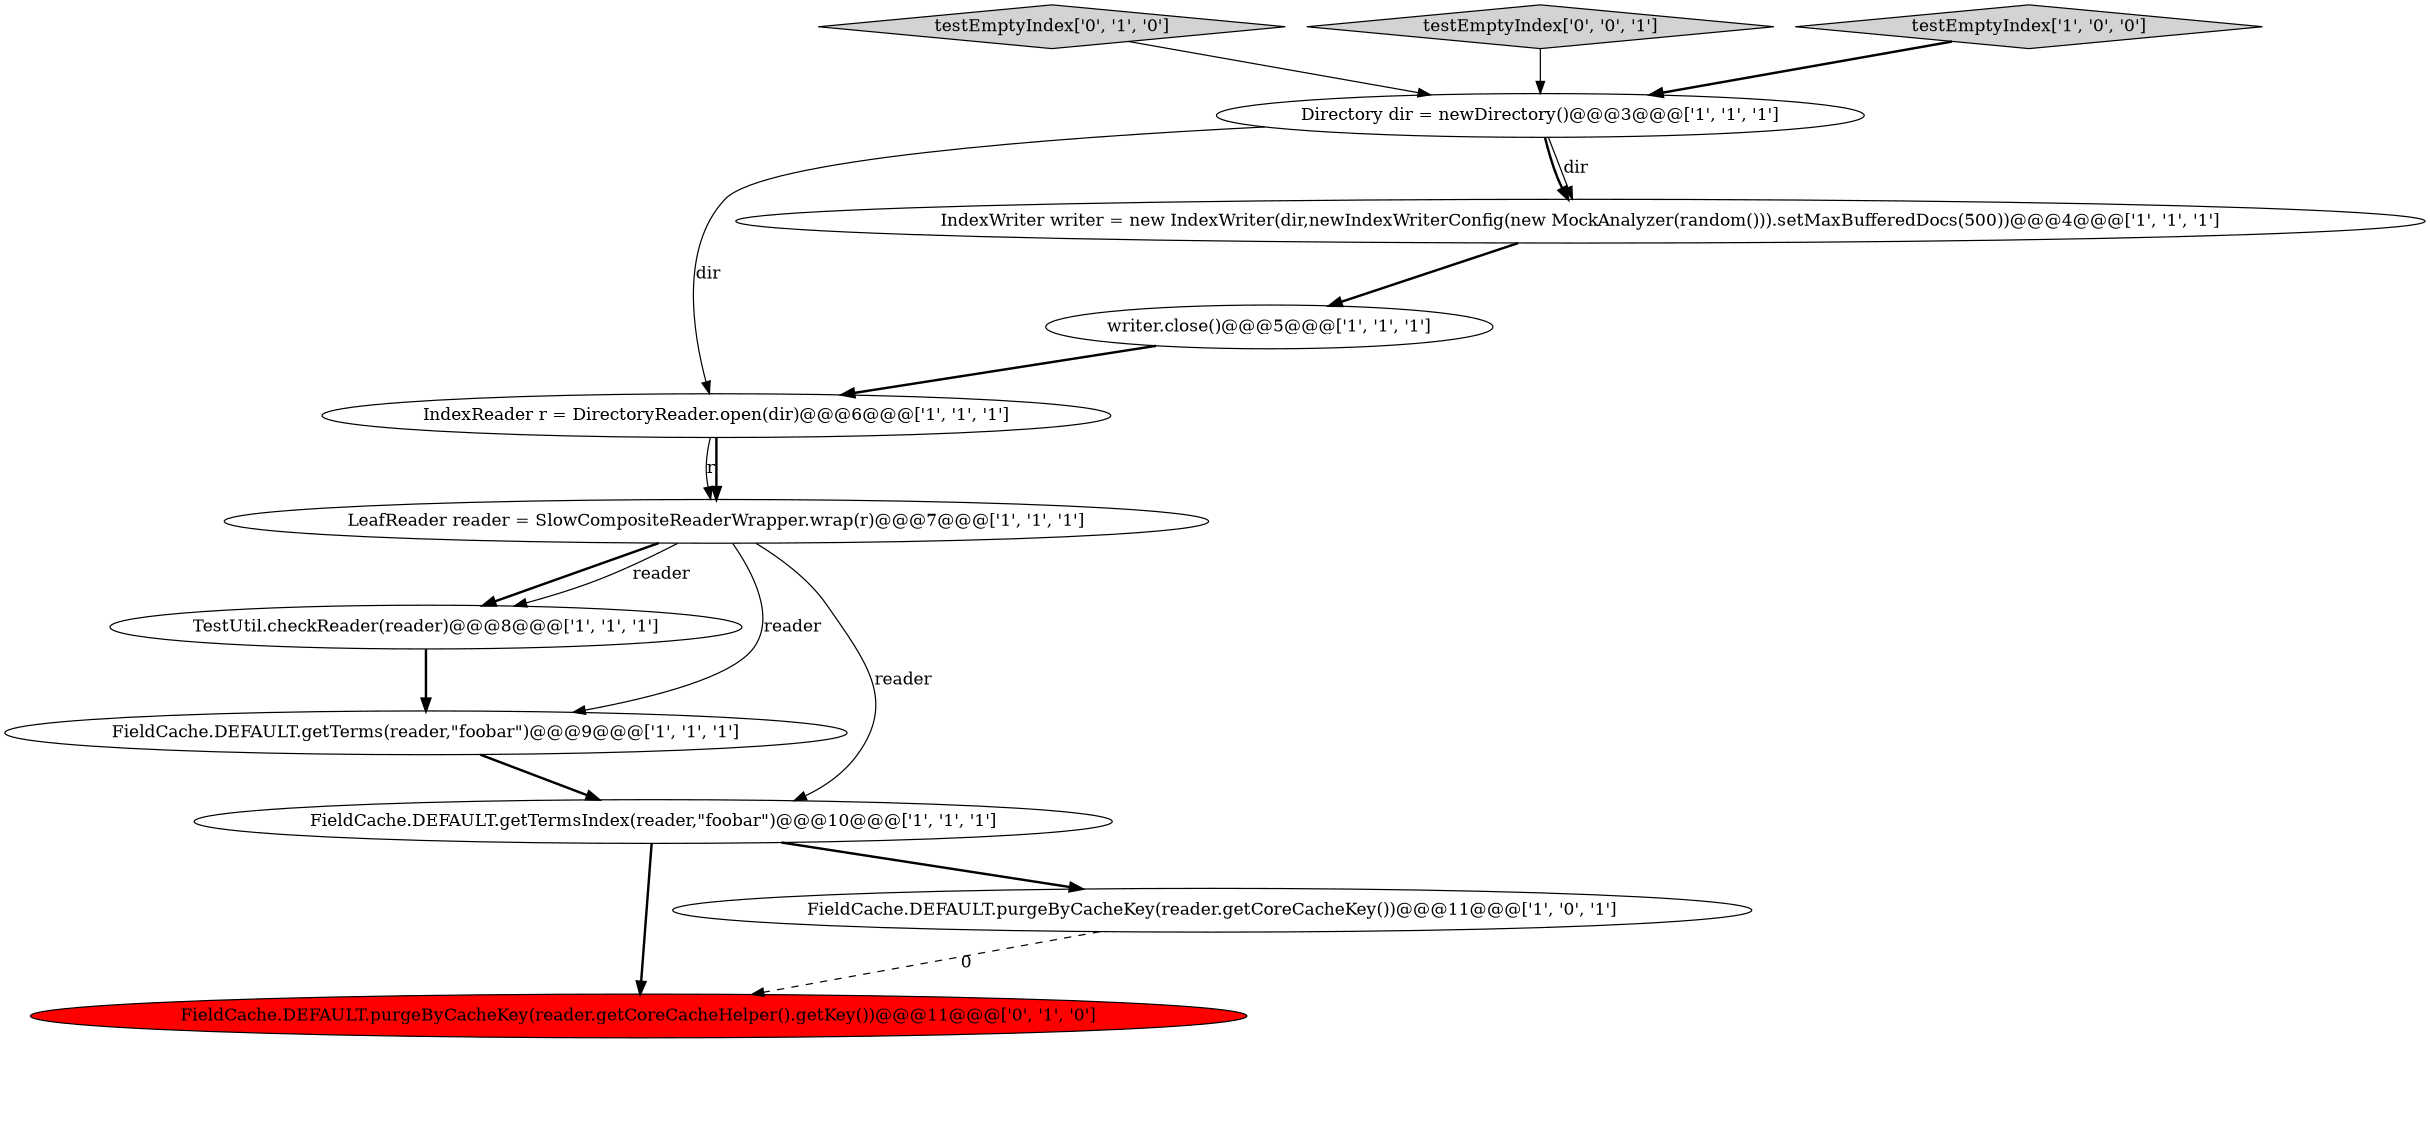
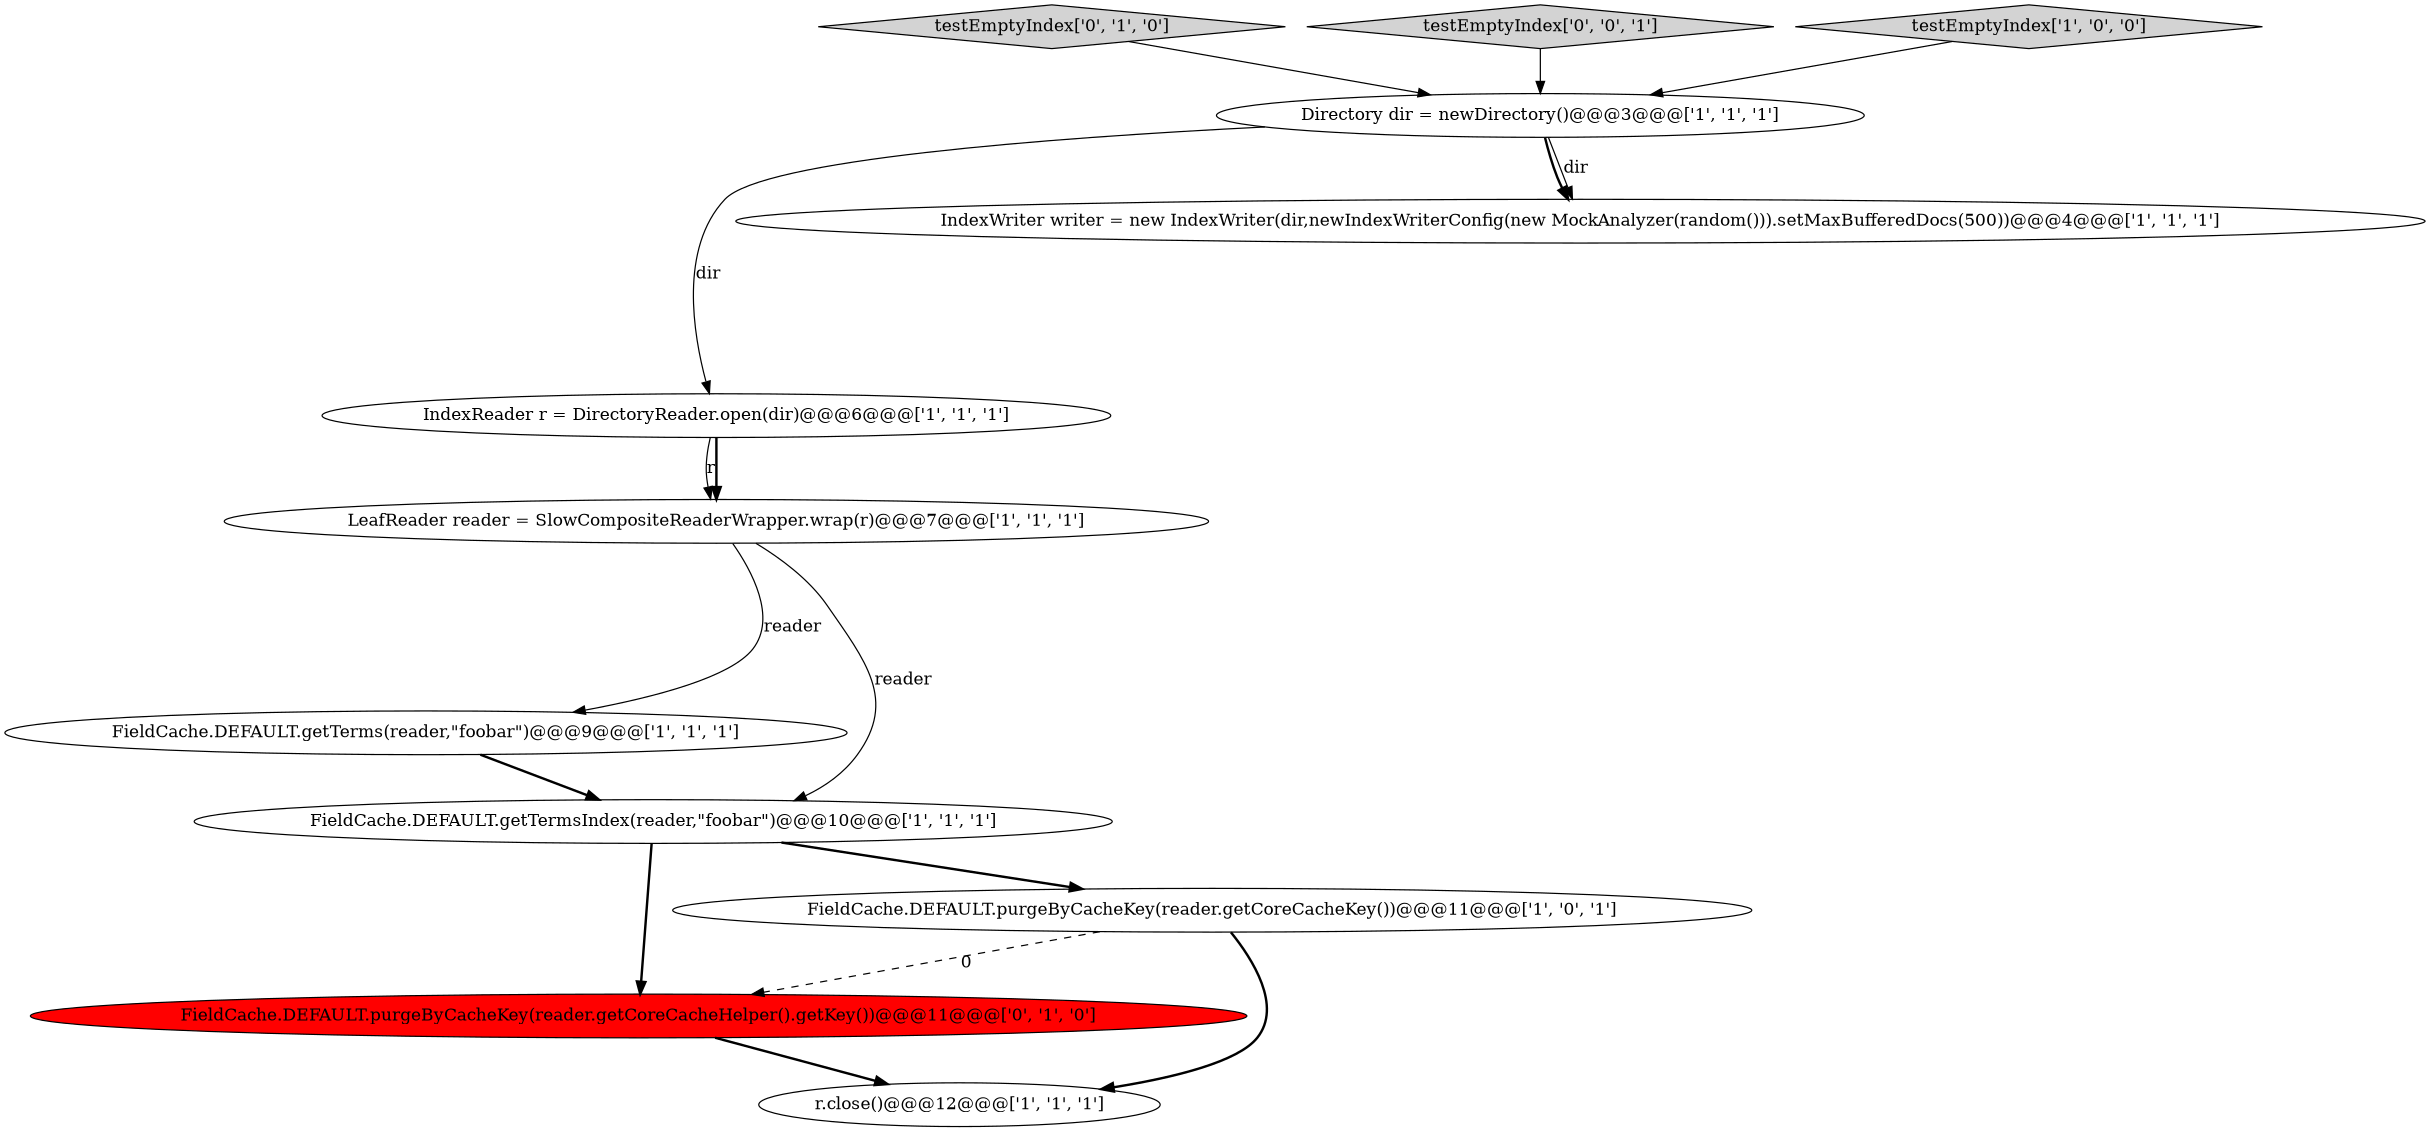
(1807, 67) -> (1807, 67)
(1269, 327) -> none
(426, 627) -> none
none -> (959, 1105)
